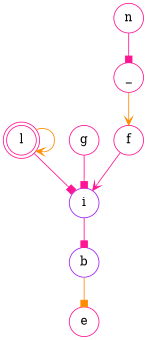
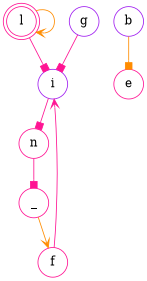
(84, 140) -> (84, 21)
(84, 229) -> (45, 110)
